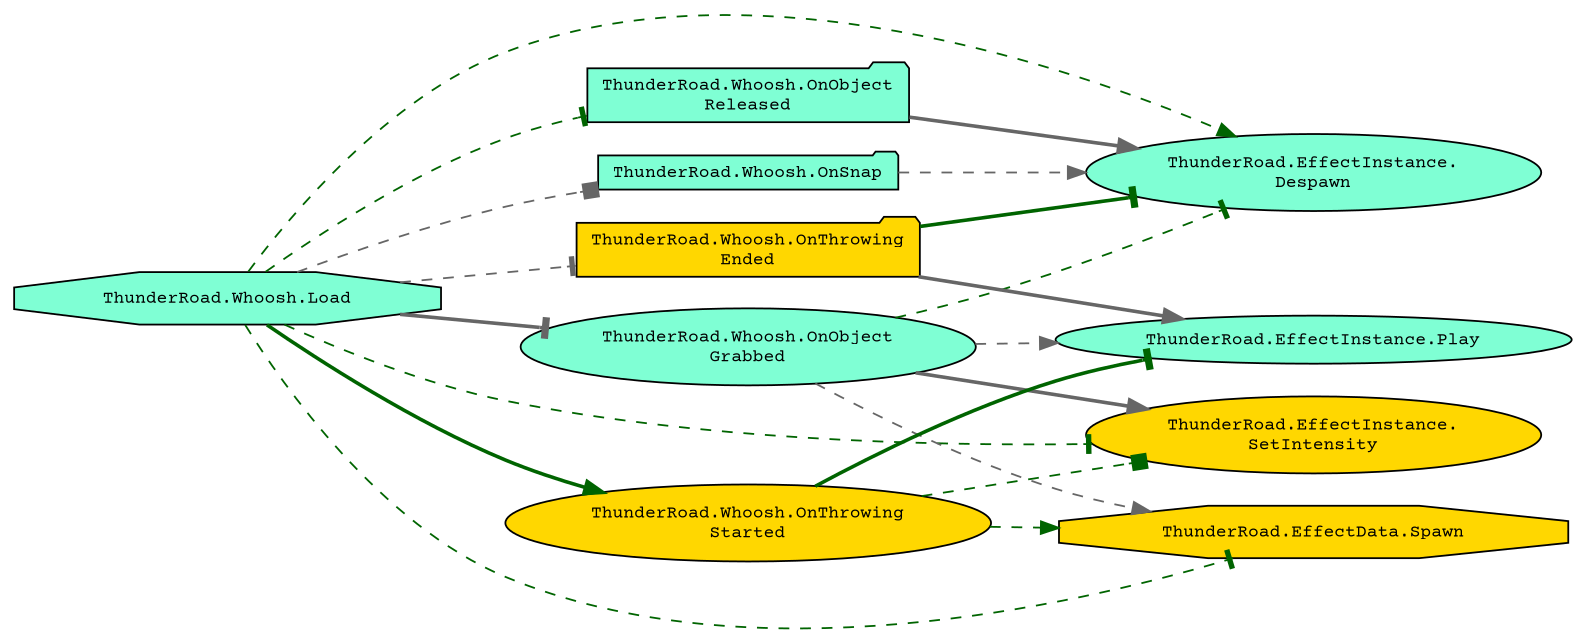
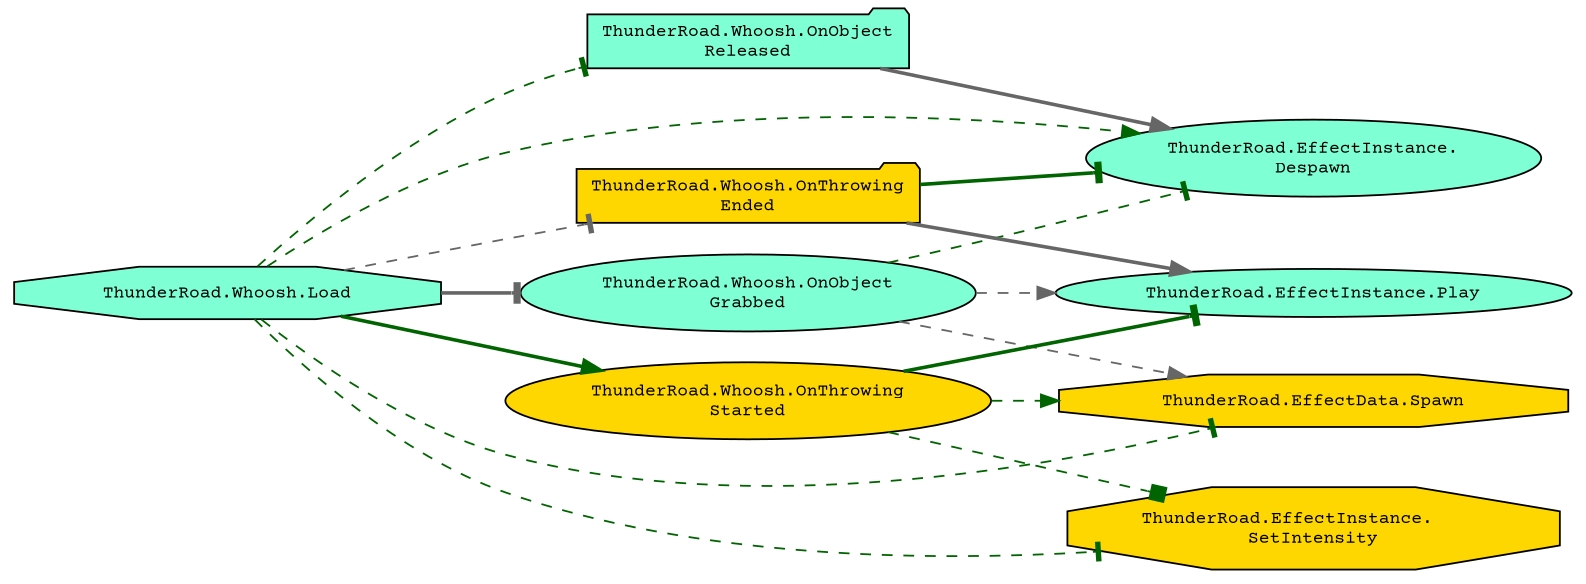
(748, 173) -> none
(1001, 386) -> none
(1314, 435) -> (1314, 528)
